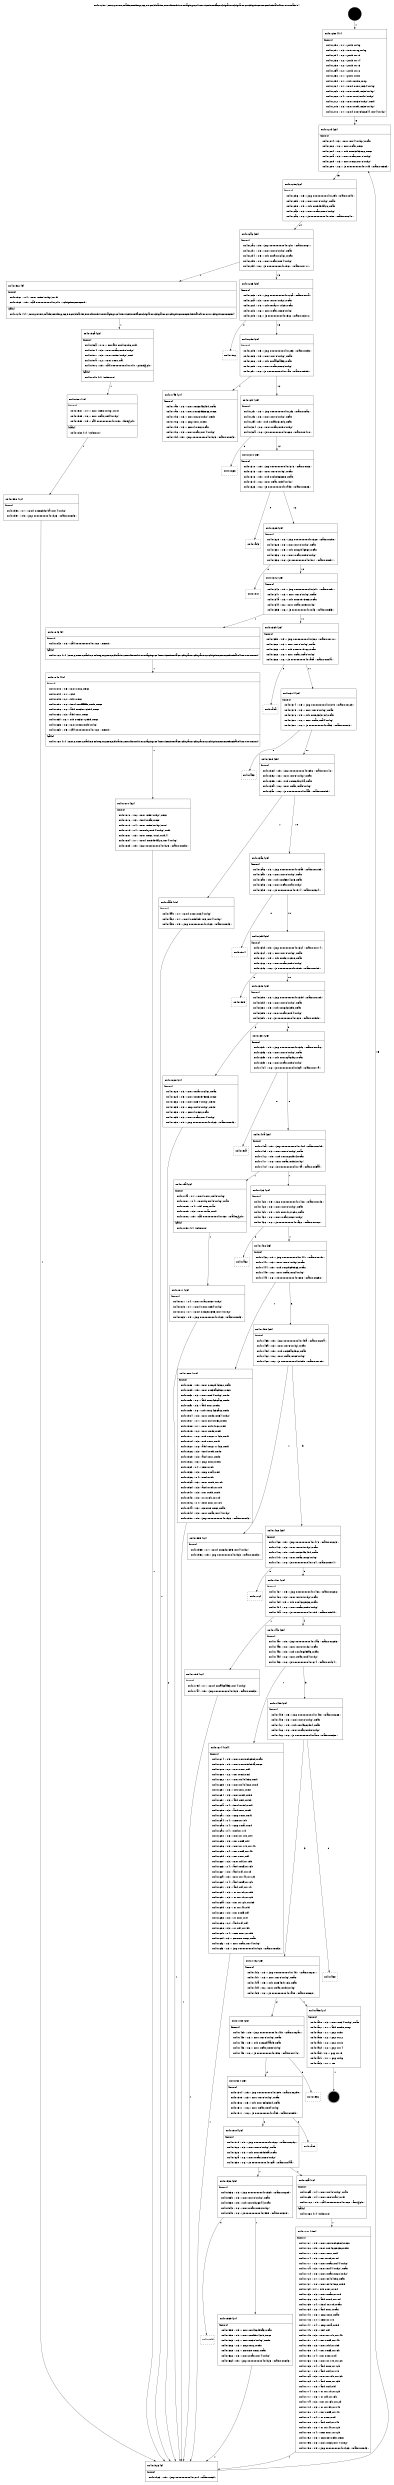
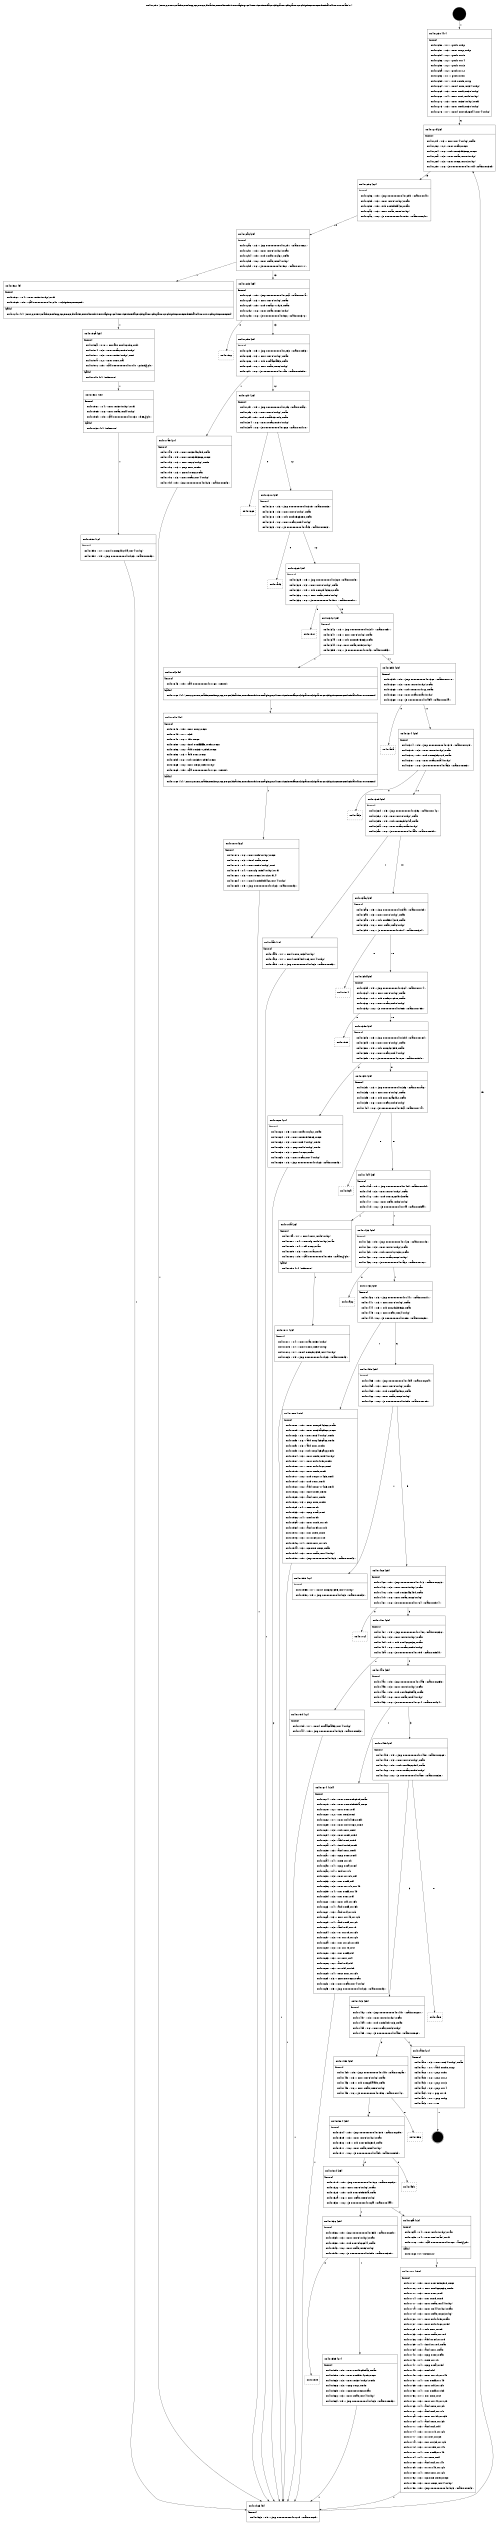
none -> (158, 1515)
